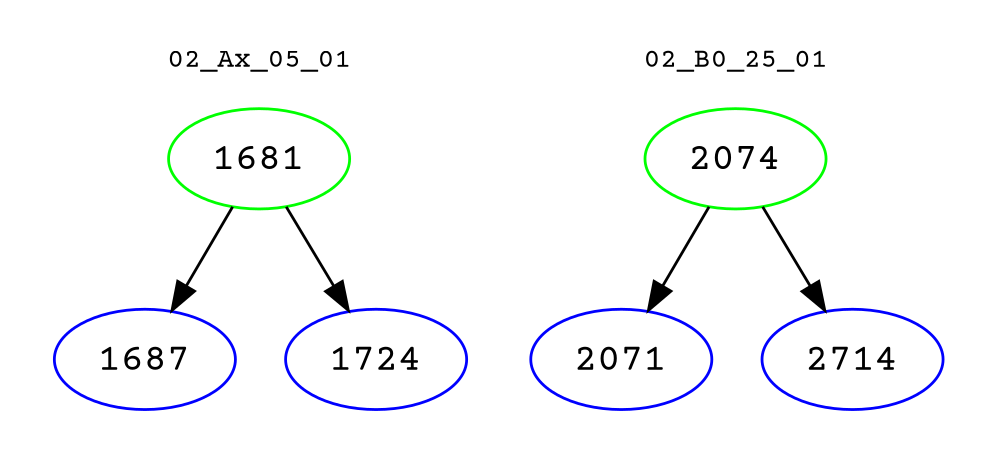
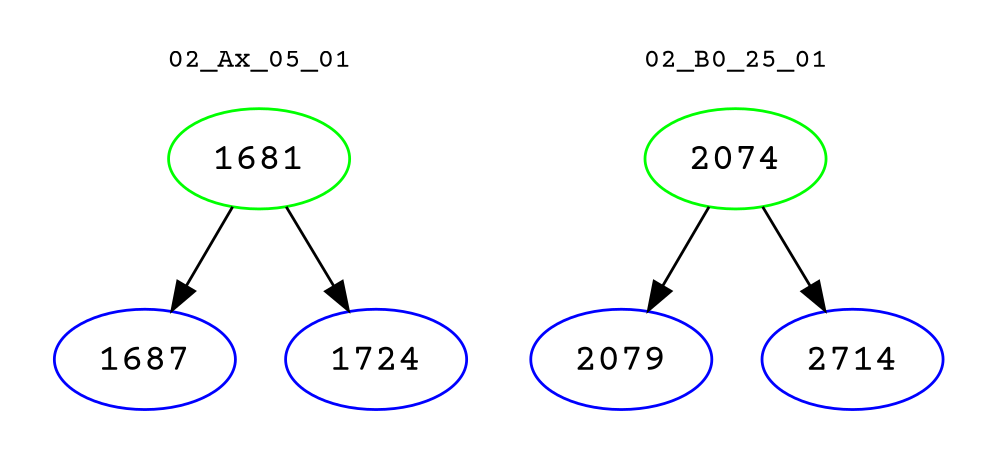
(621, 359) -> (621, 359)
